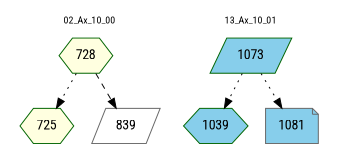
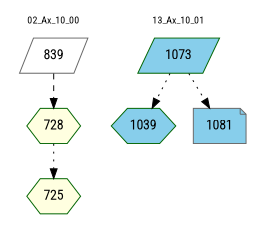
(103, 87) -> (54, 86)
